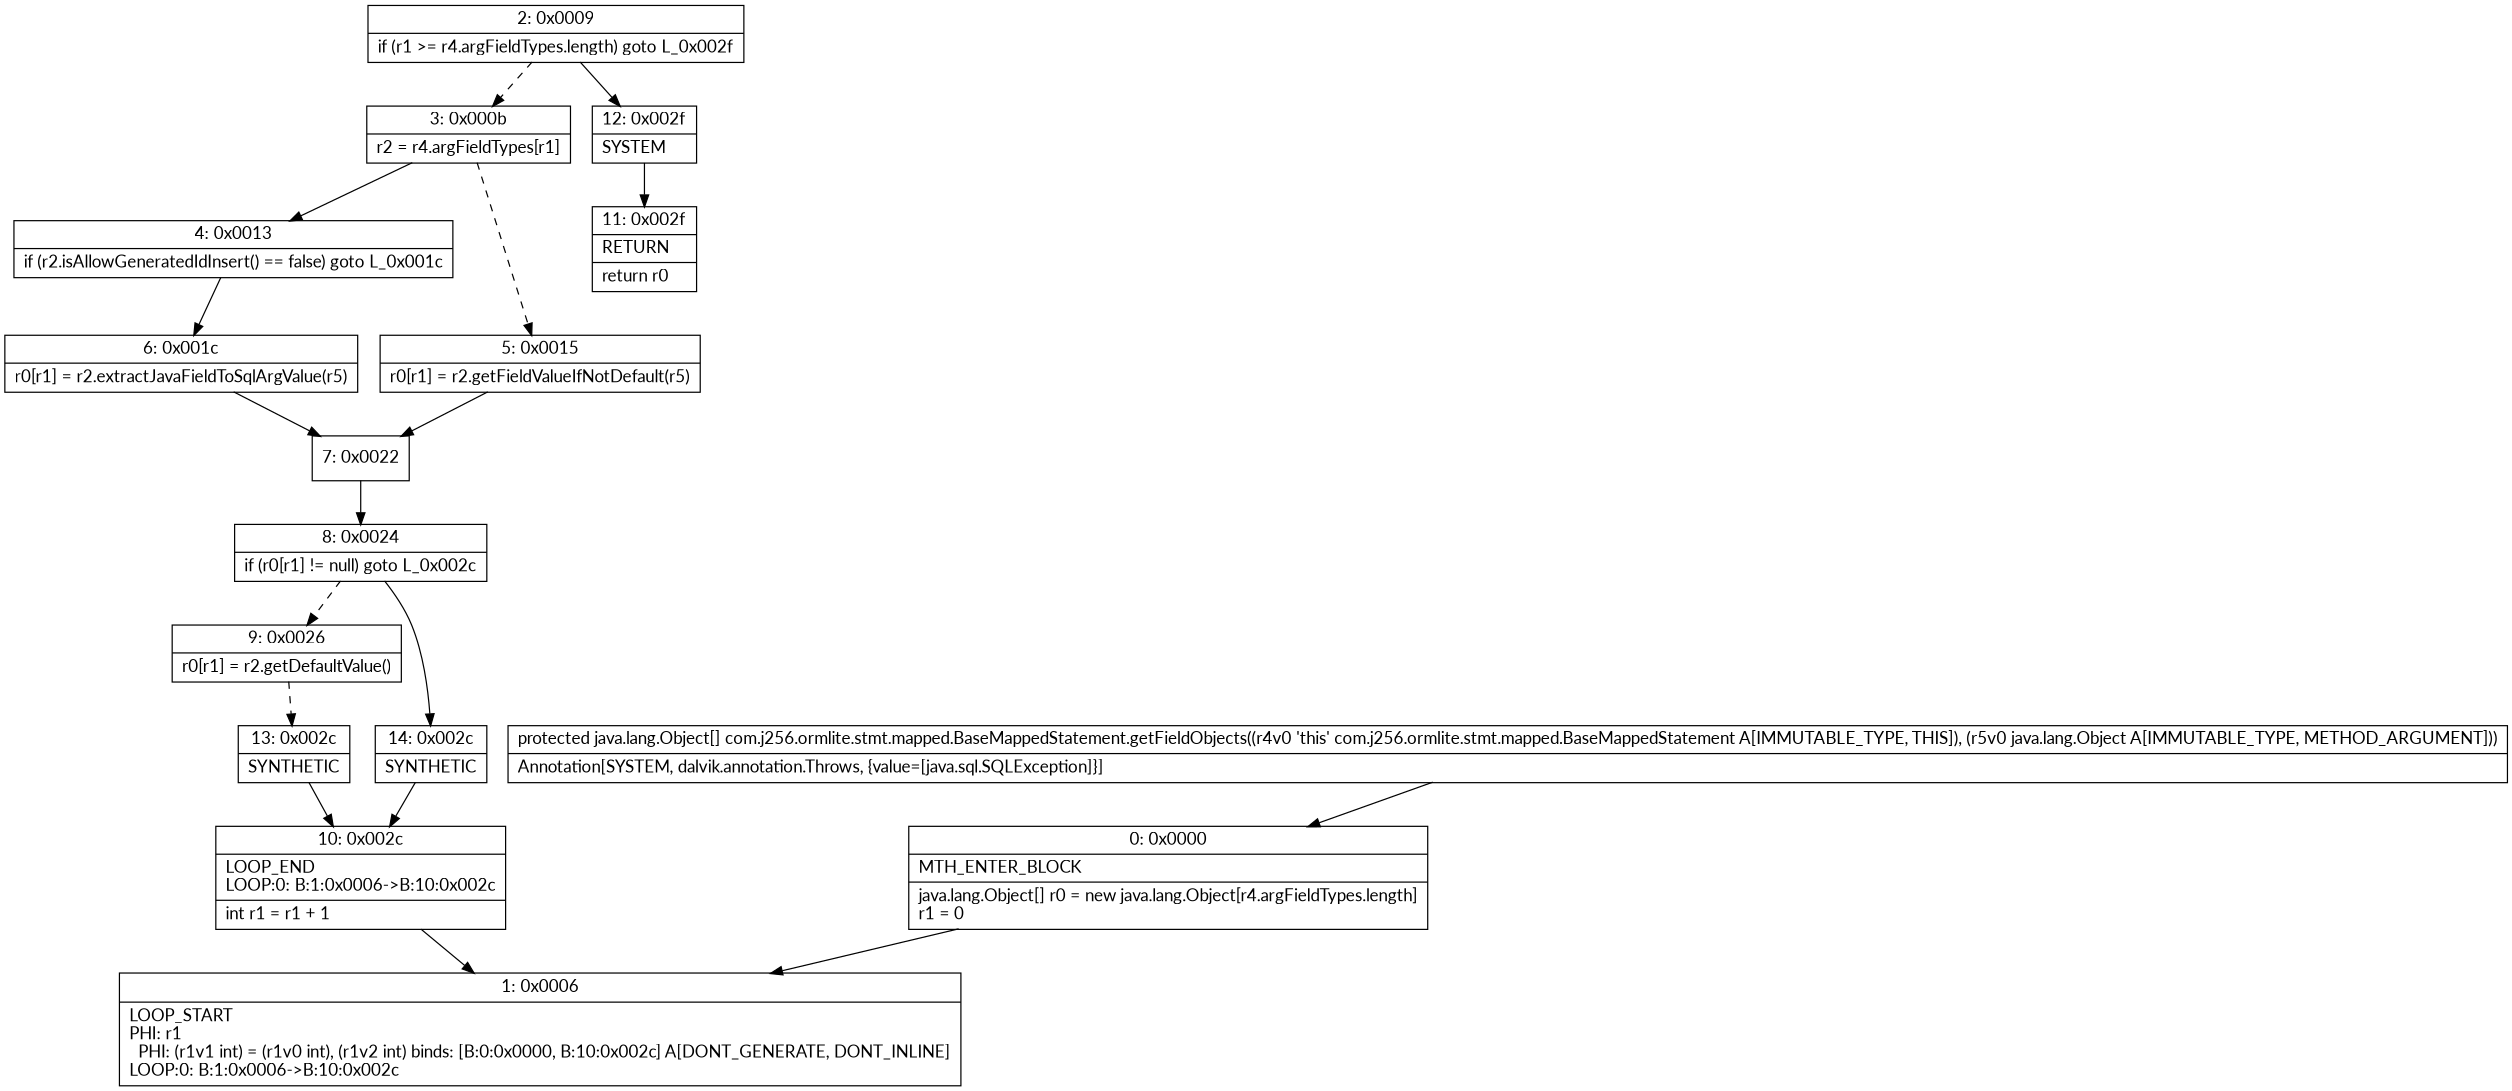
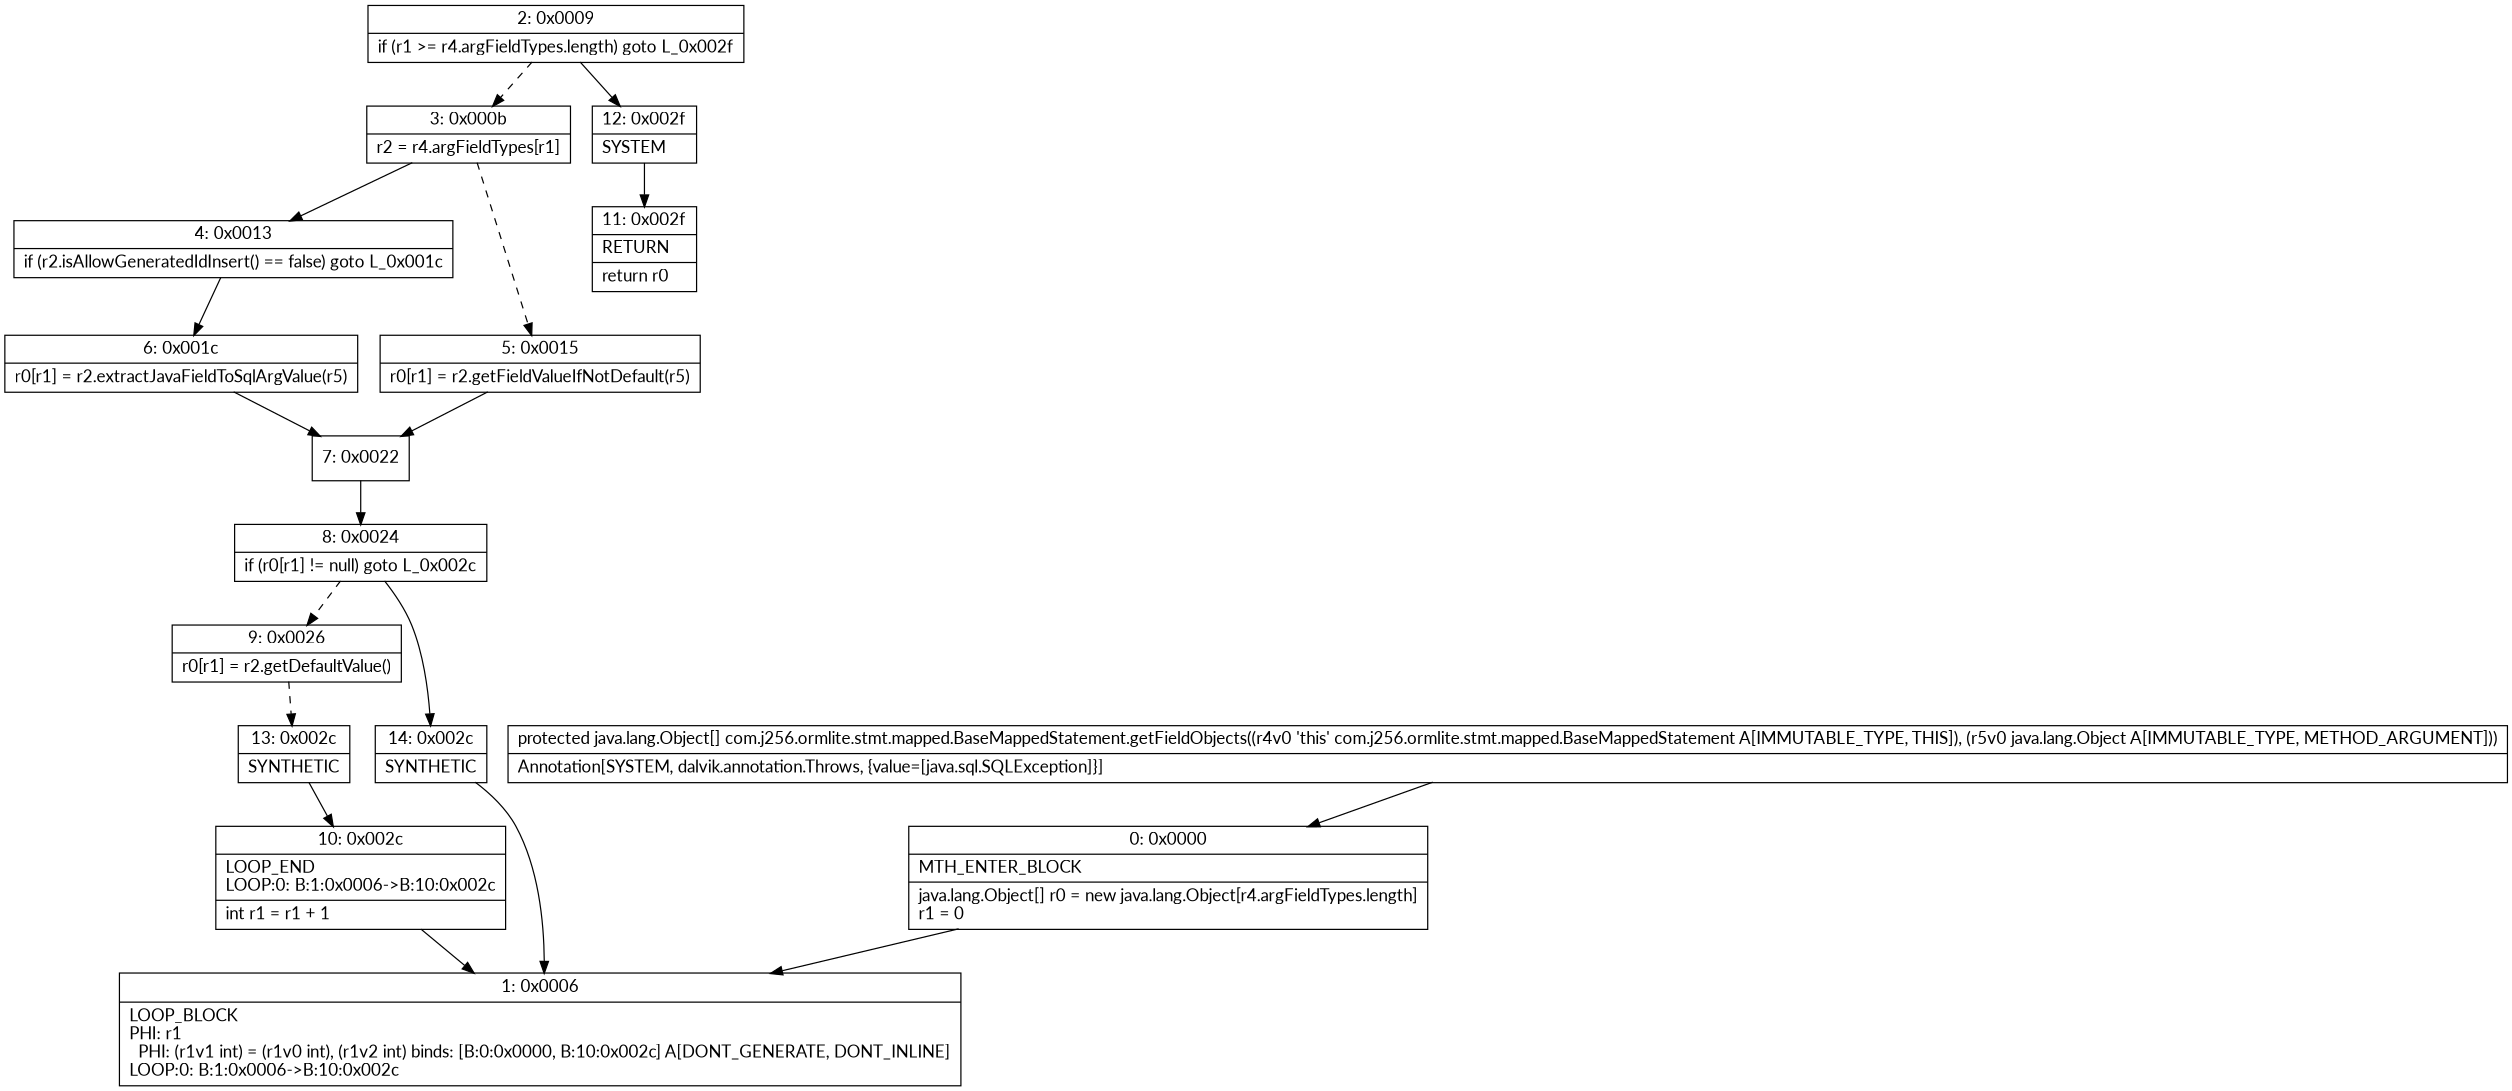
(406, 799) -> (531, 863)
(181, 1016) -> (184, 1016)
